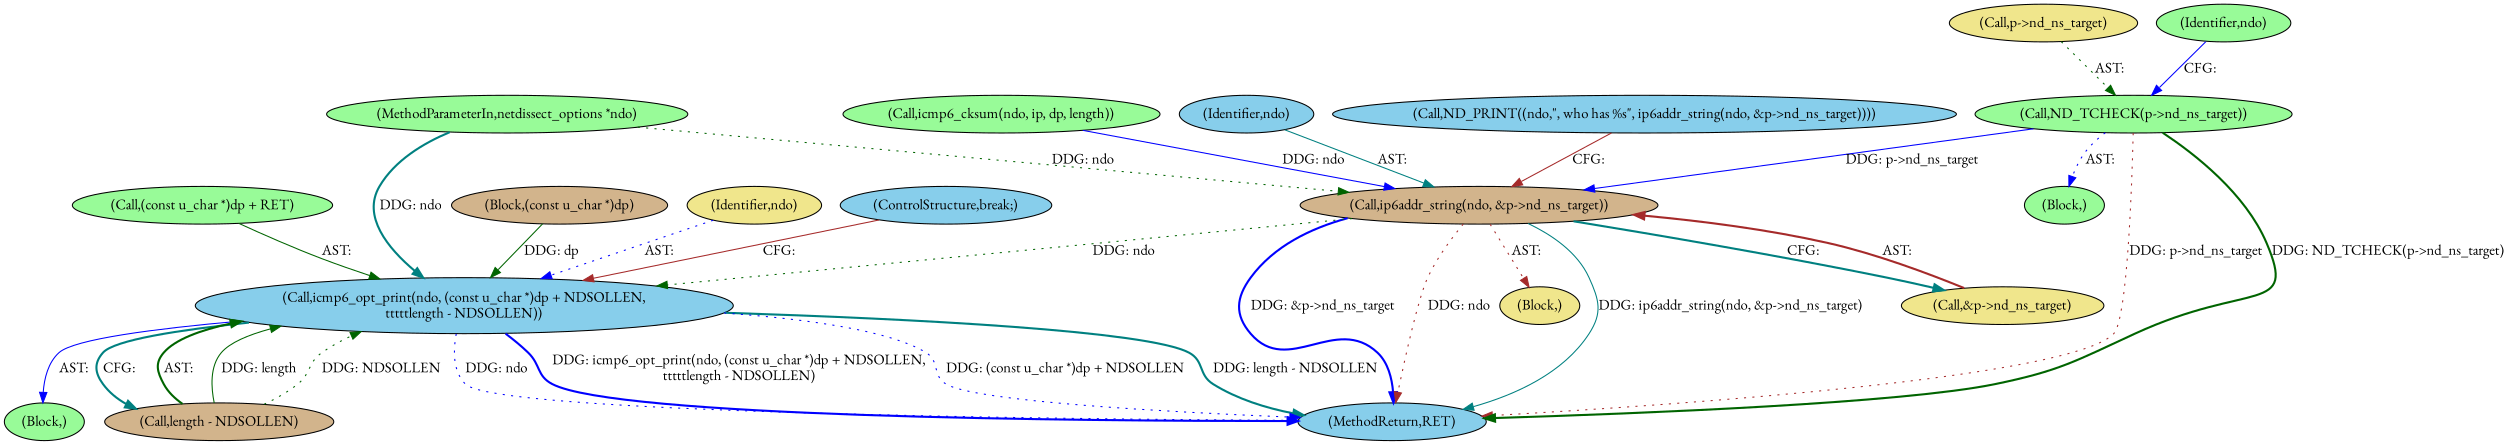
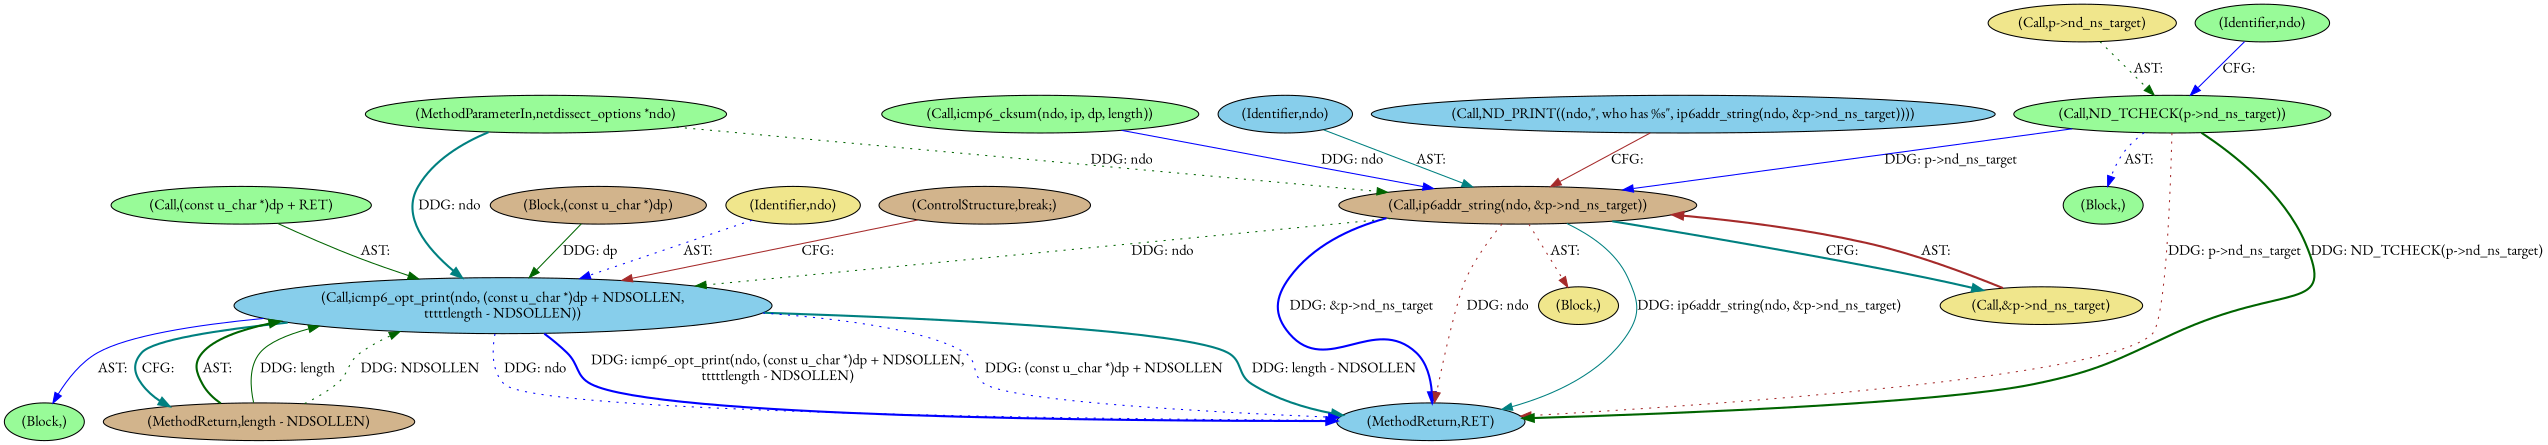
(946, 205) -> (985, 205)
(219, 422) -> (259, 422)
